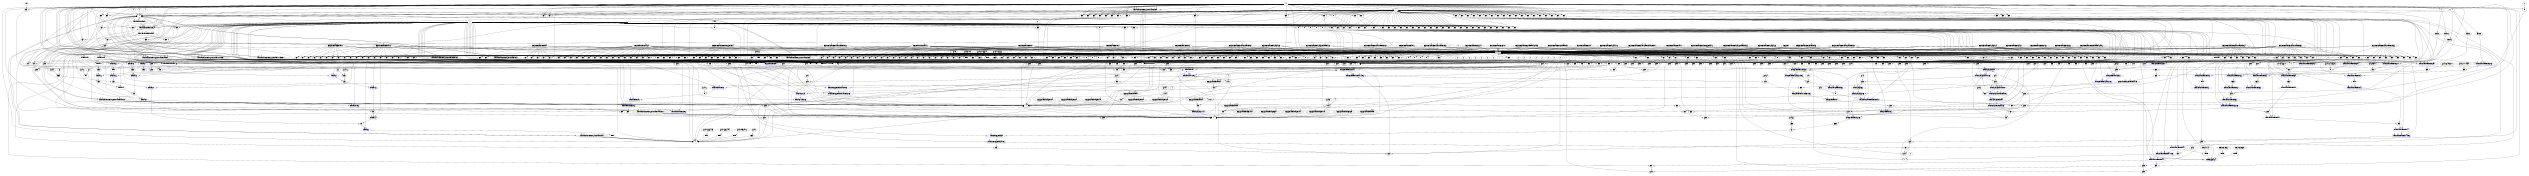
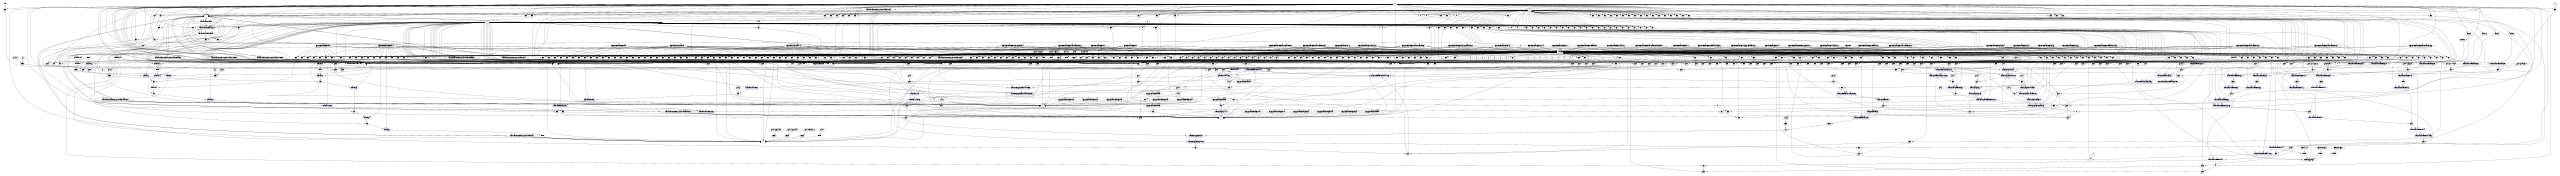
(113, 64) -> none
